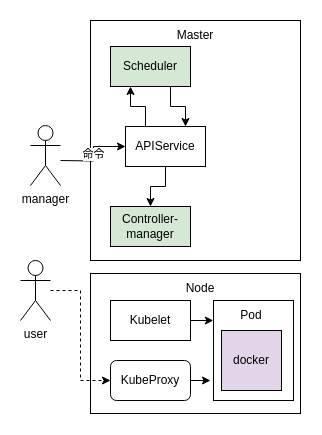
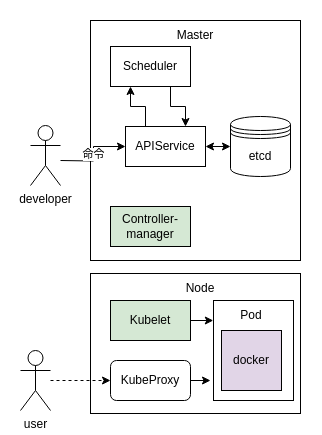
(151, 67) -> (151, 67)
none -> (218, 147)
none -> (261, 147)
(162, 187) -> none
(46, 200) -> (46, 200)
(36, 291) -> (36, 381)
(151, 321) -> (151, 321)
